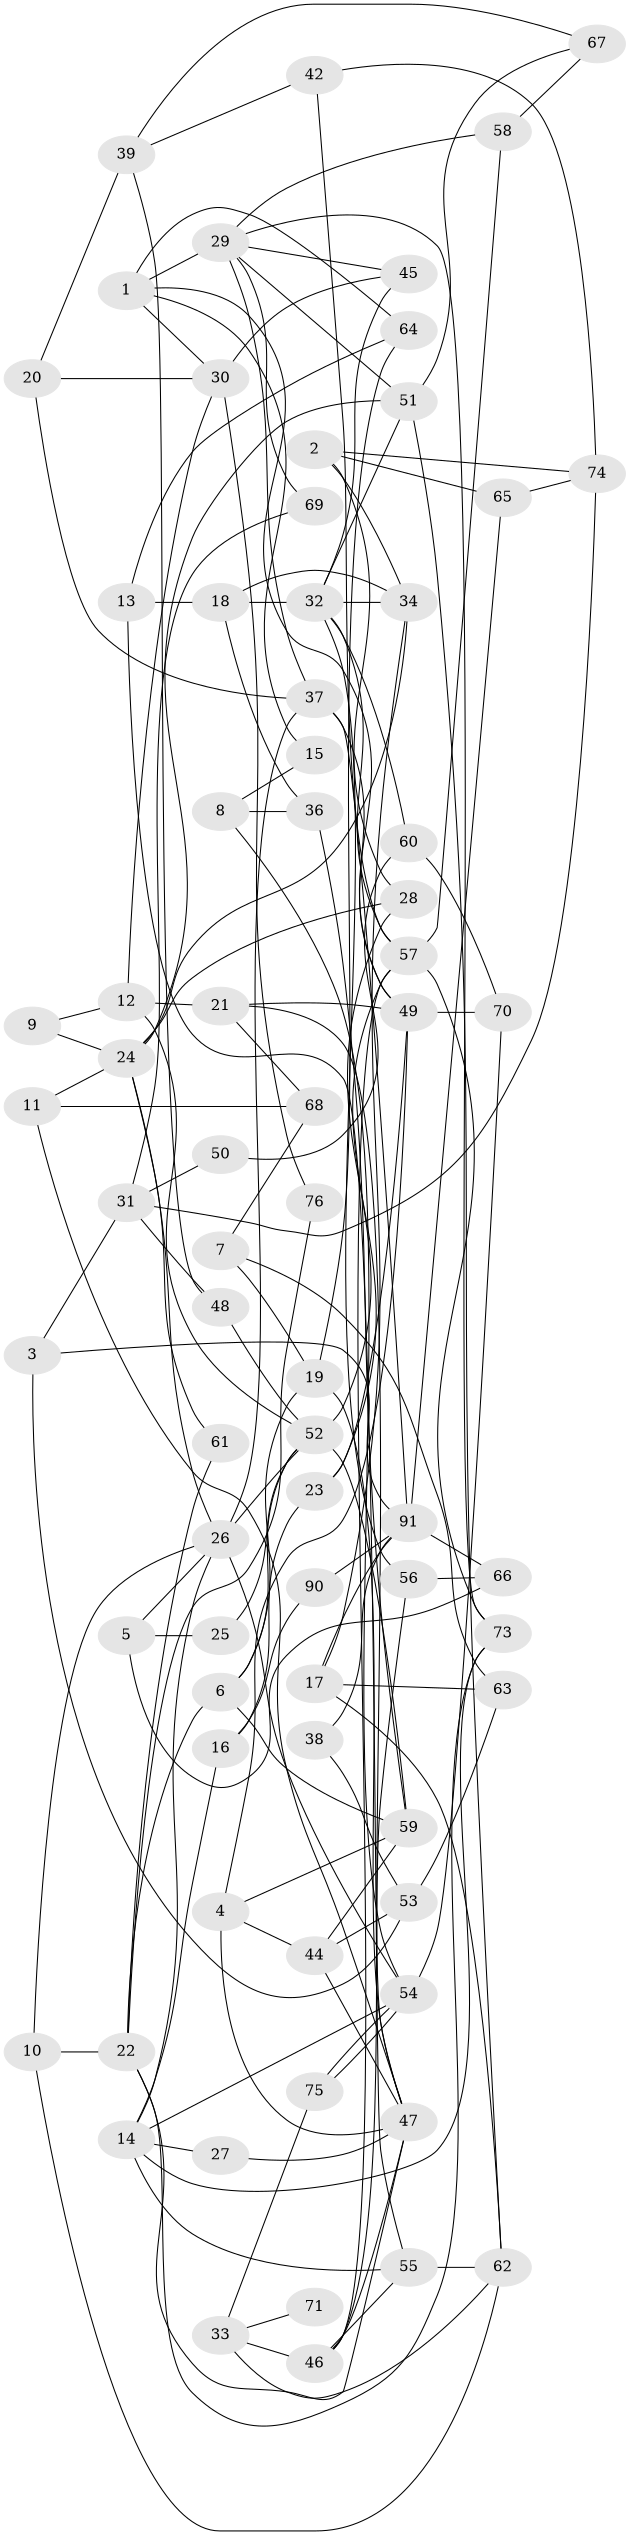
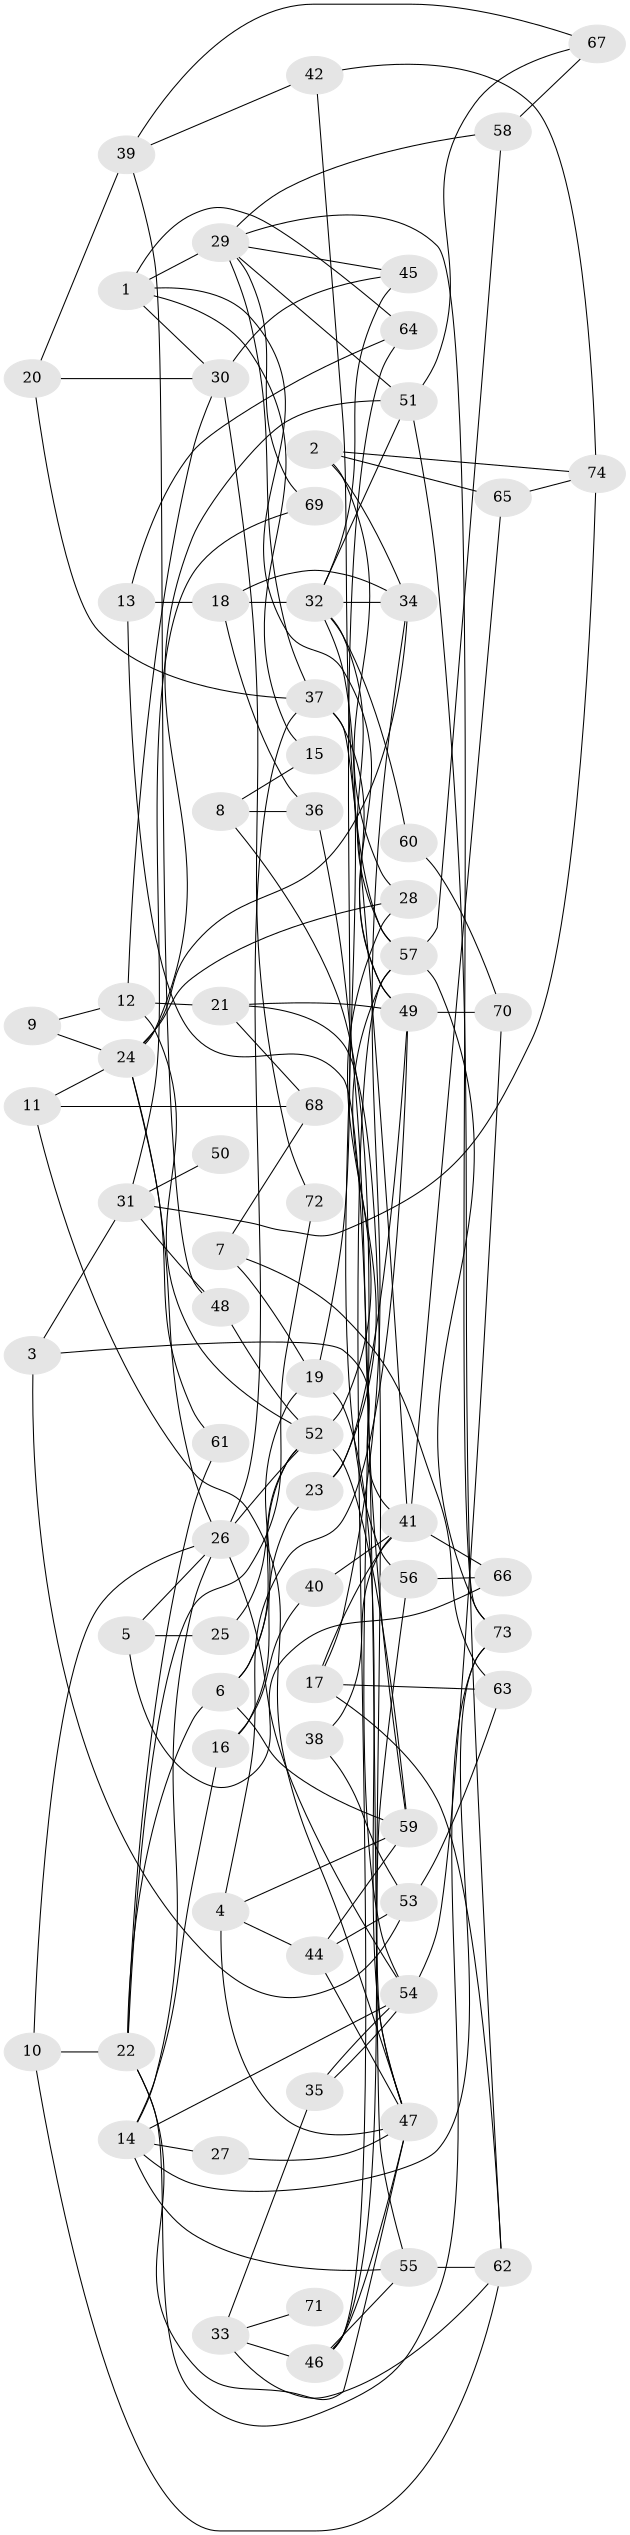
(341, 1136) -> none
(315, 1203) -> (315, 1203)
(409, 1523) -> (409, 1523)
(315, 1588) -> (315, 1588)
(315, 2092) -> (315, 2092)
